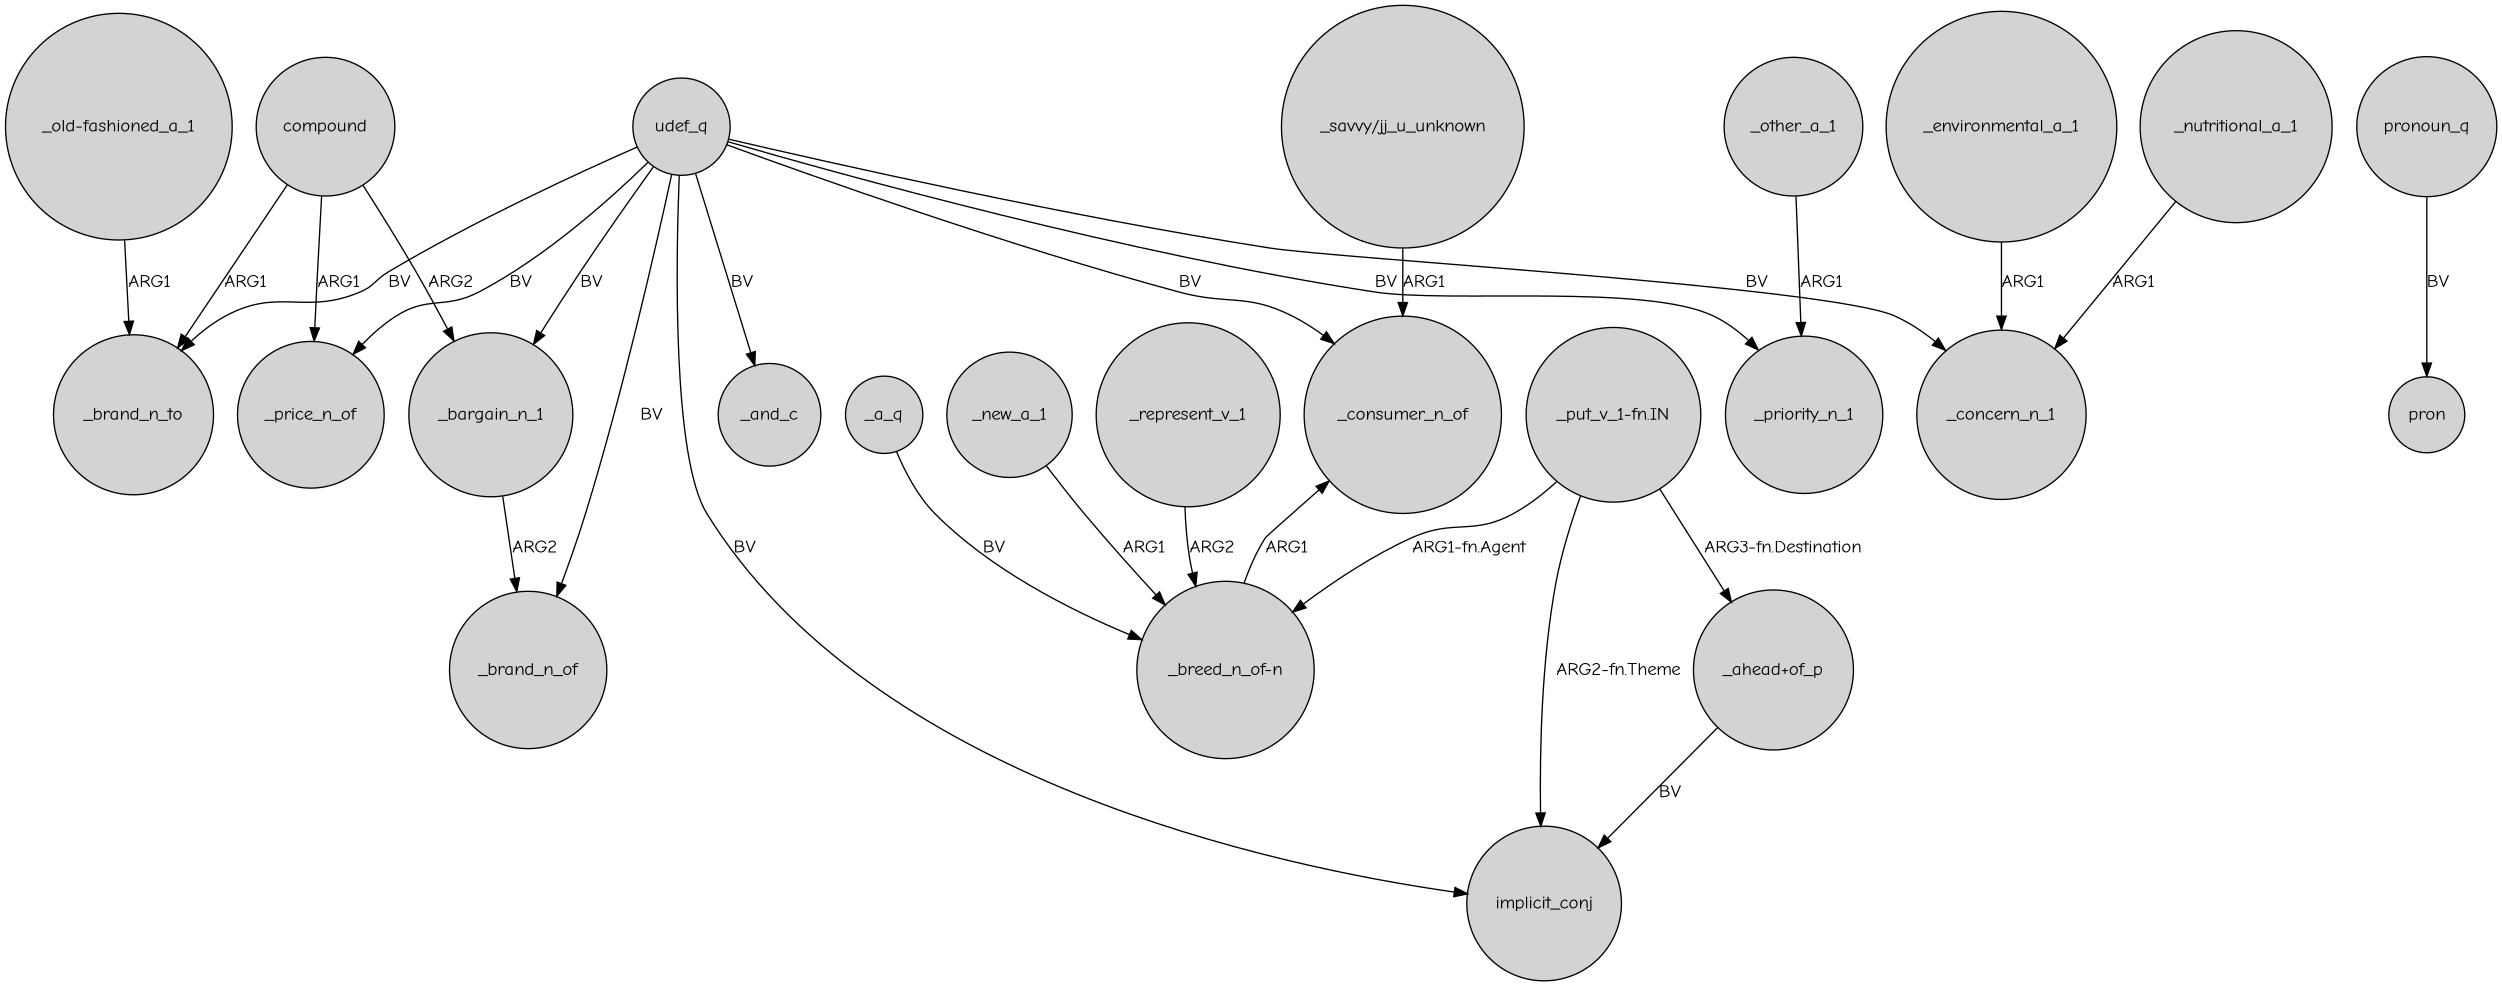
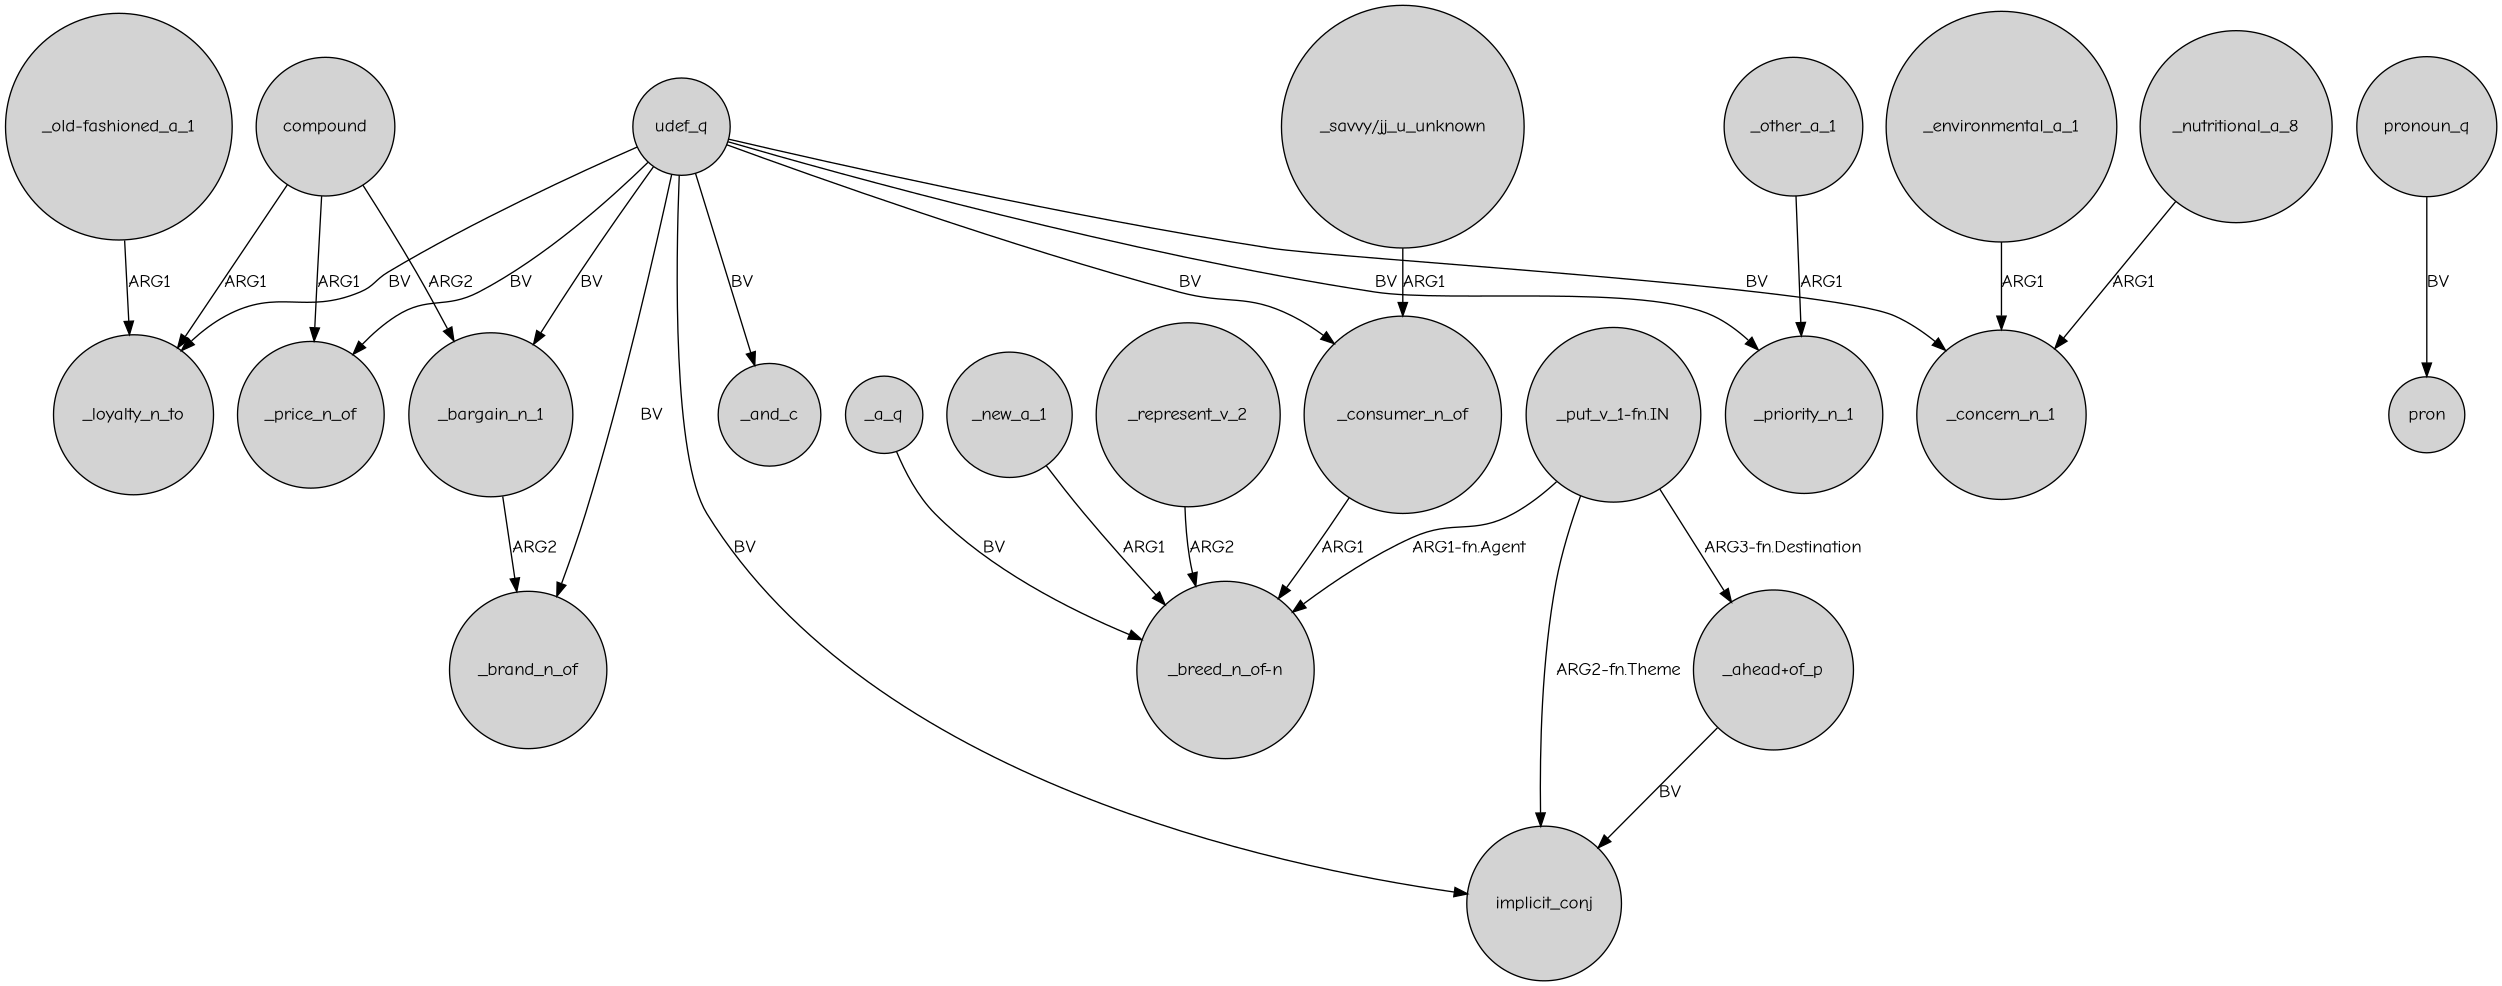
(2236, 127) -> (2236, 127)
(134, 415) -> (134, 415)
(1188, 415) -> (1188, 415)
(1273, 531) -> (1318, 543)
